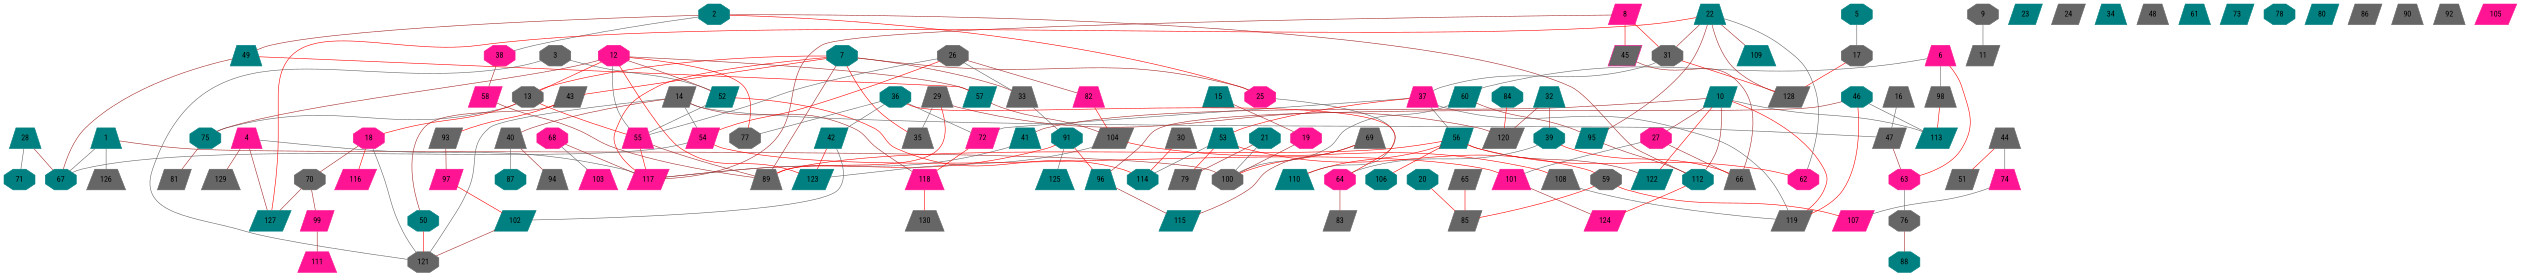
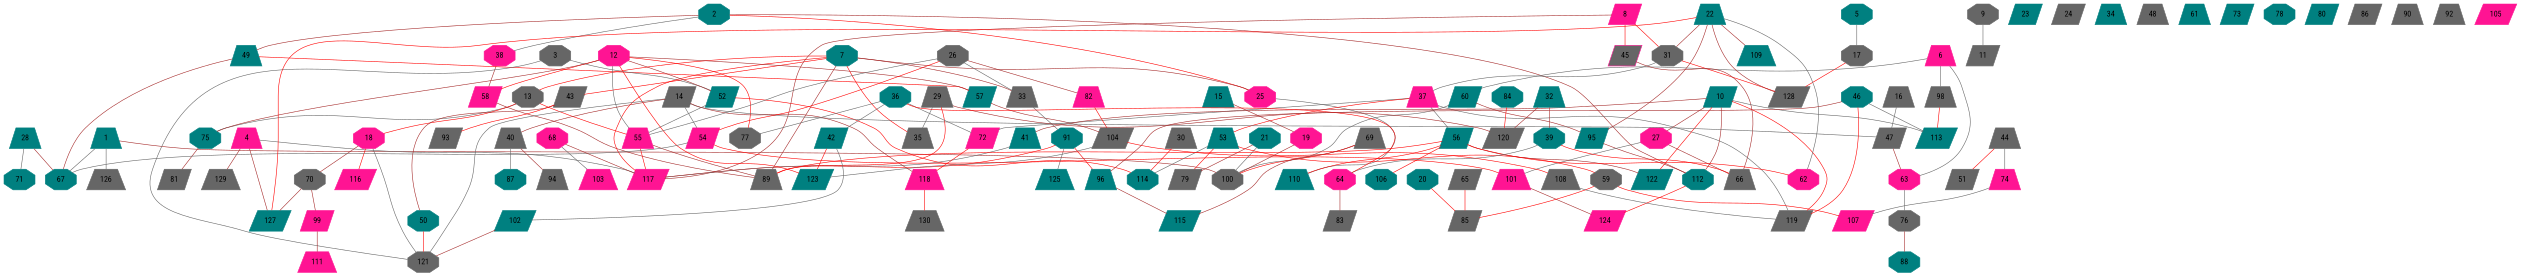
(571, 76) -> (540, 76)
(1969, 131) -> (1969, 131)
(446, 180) -> none
